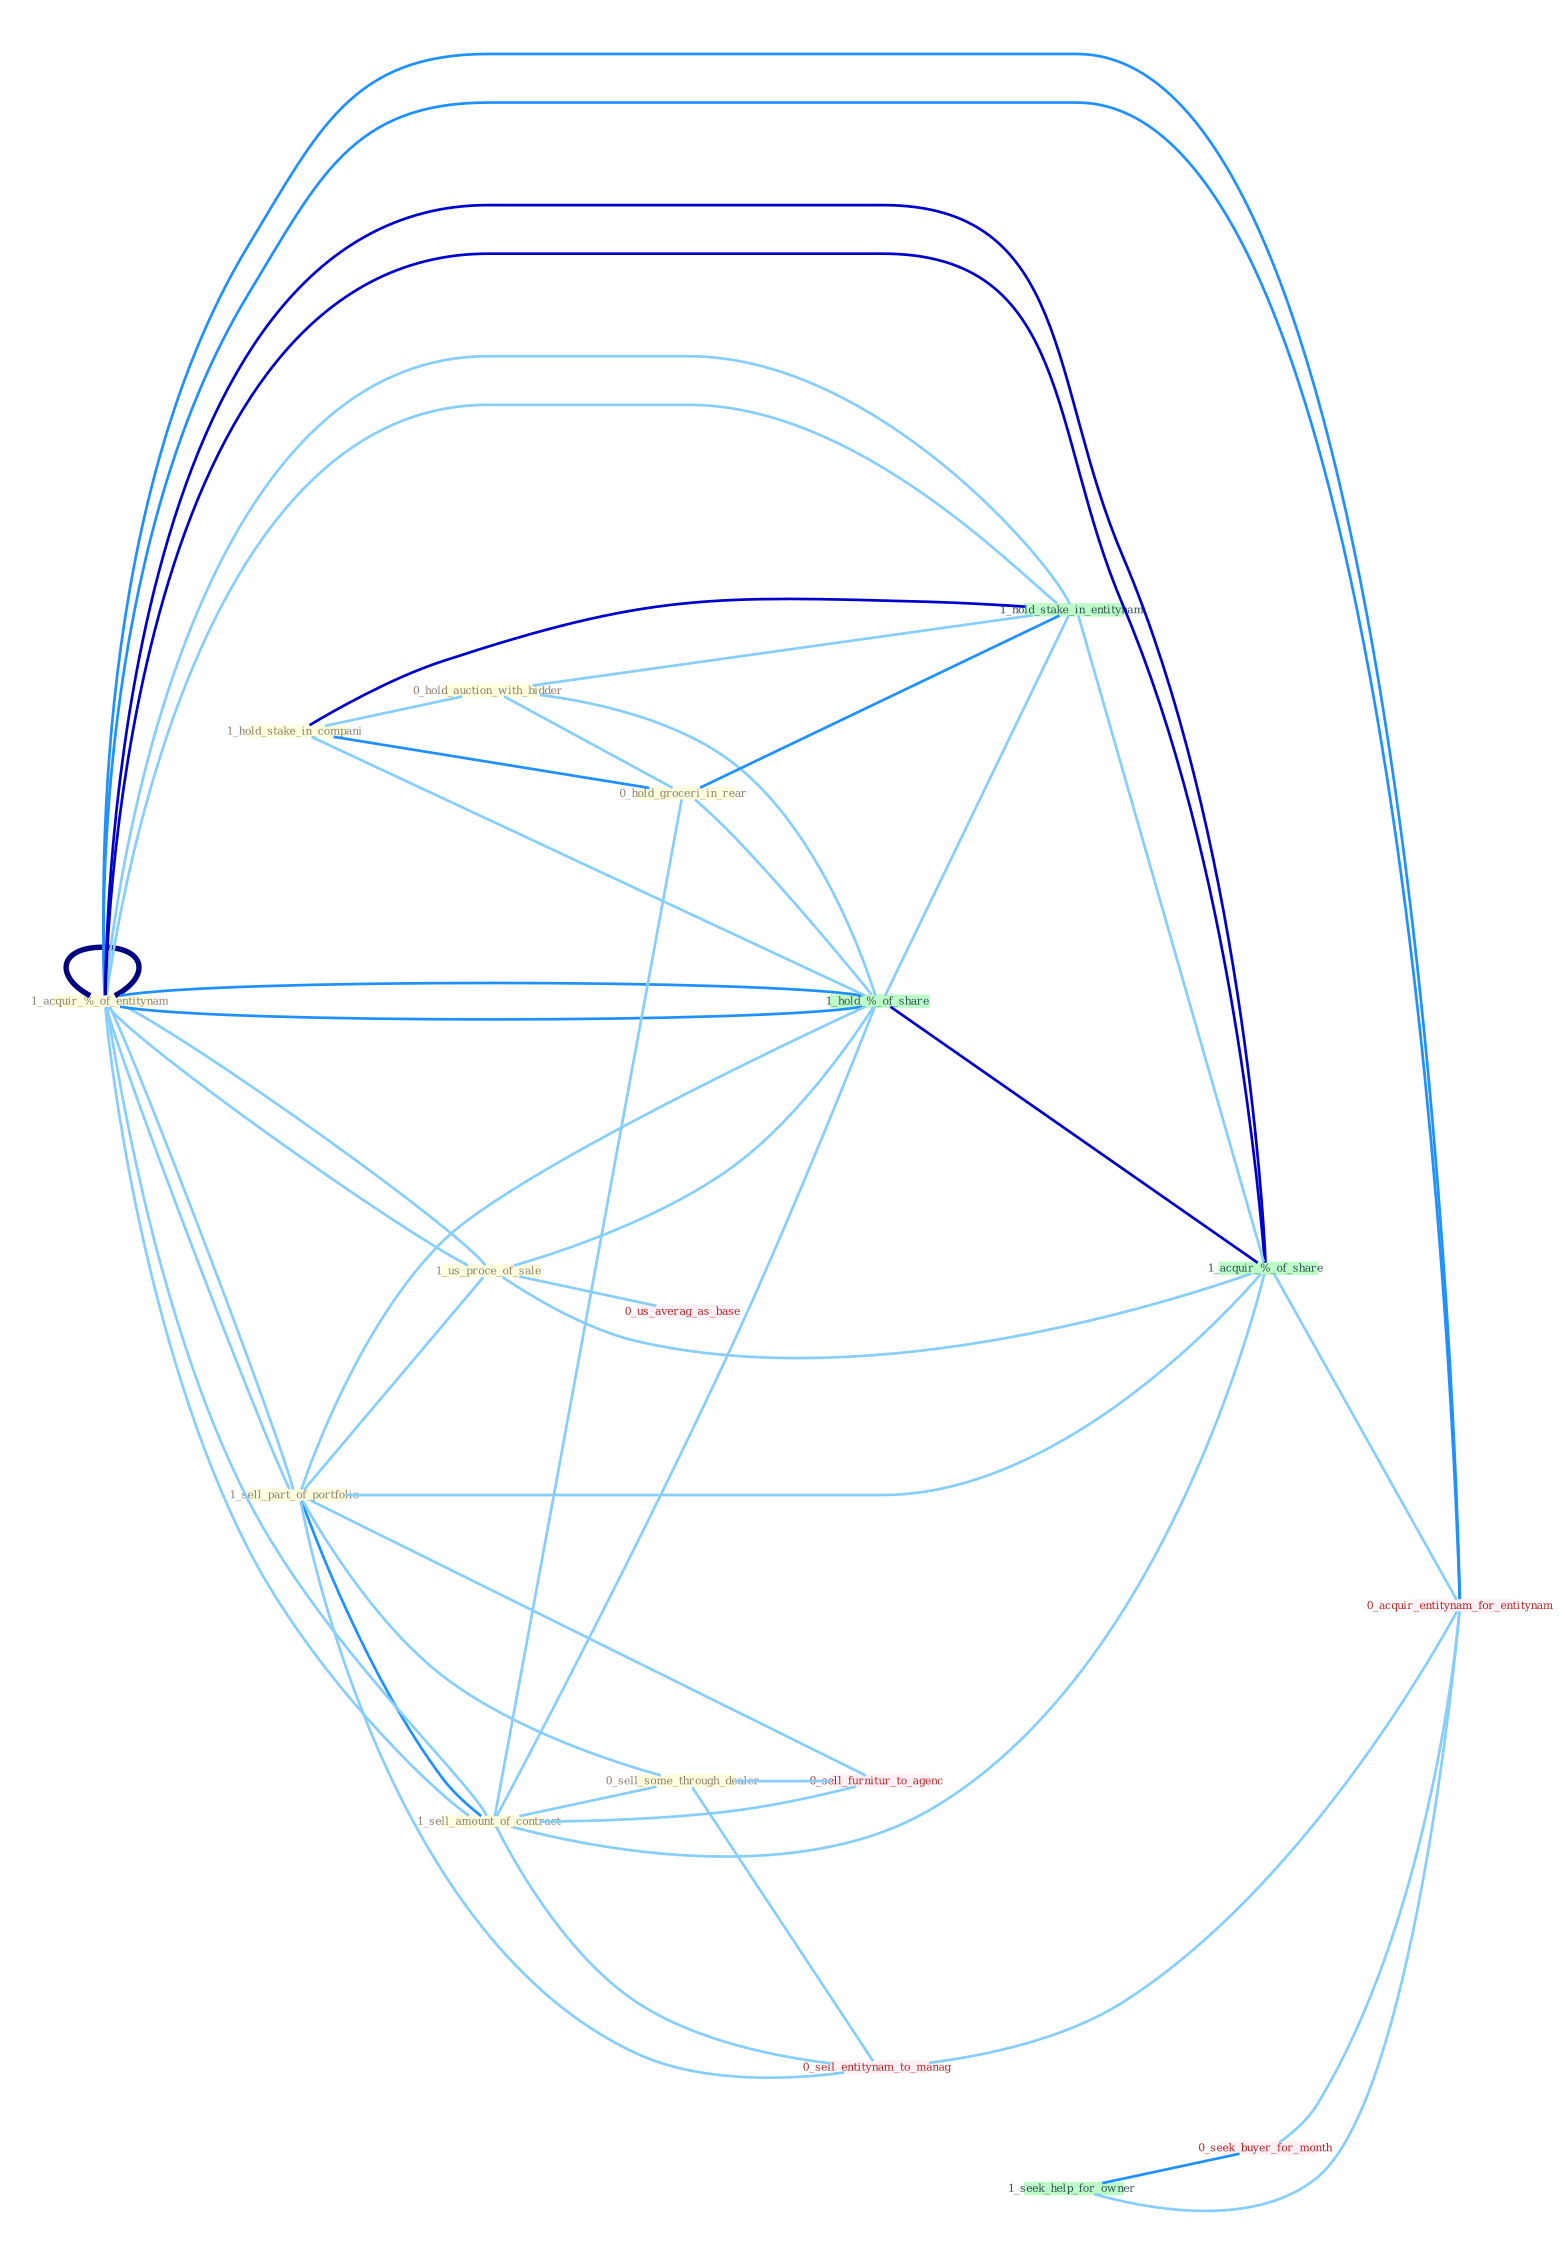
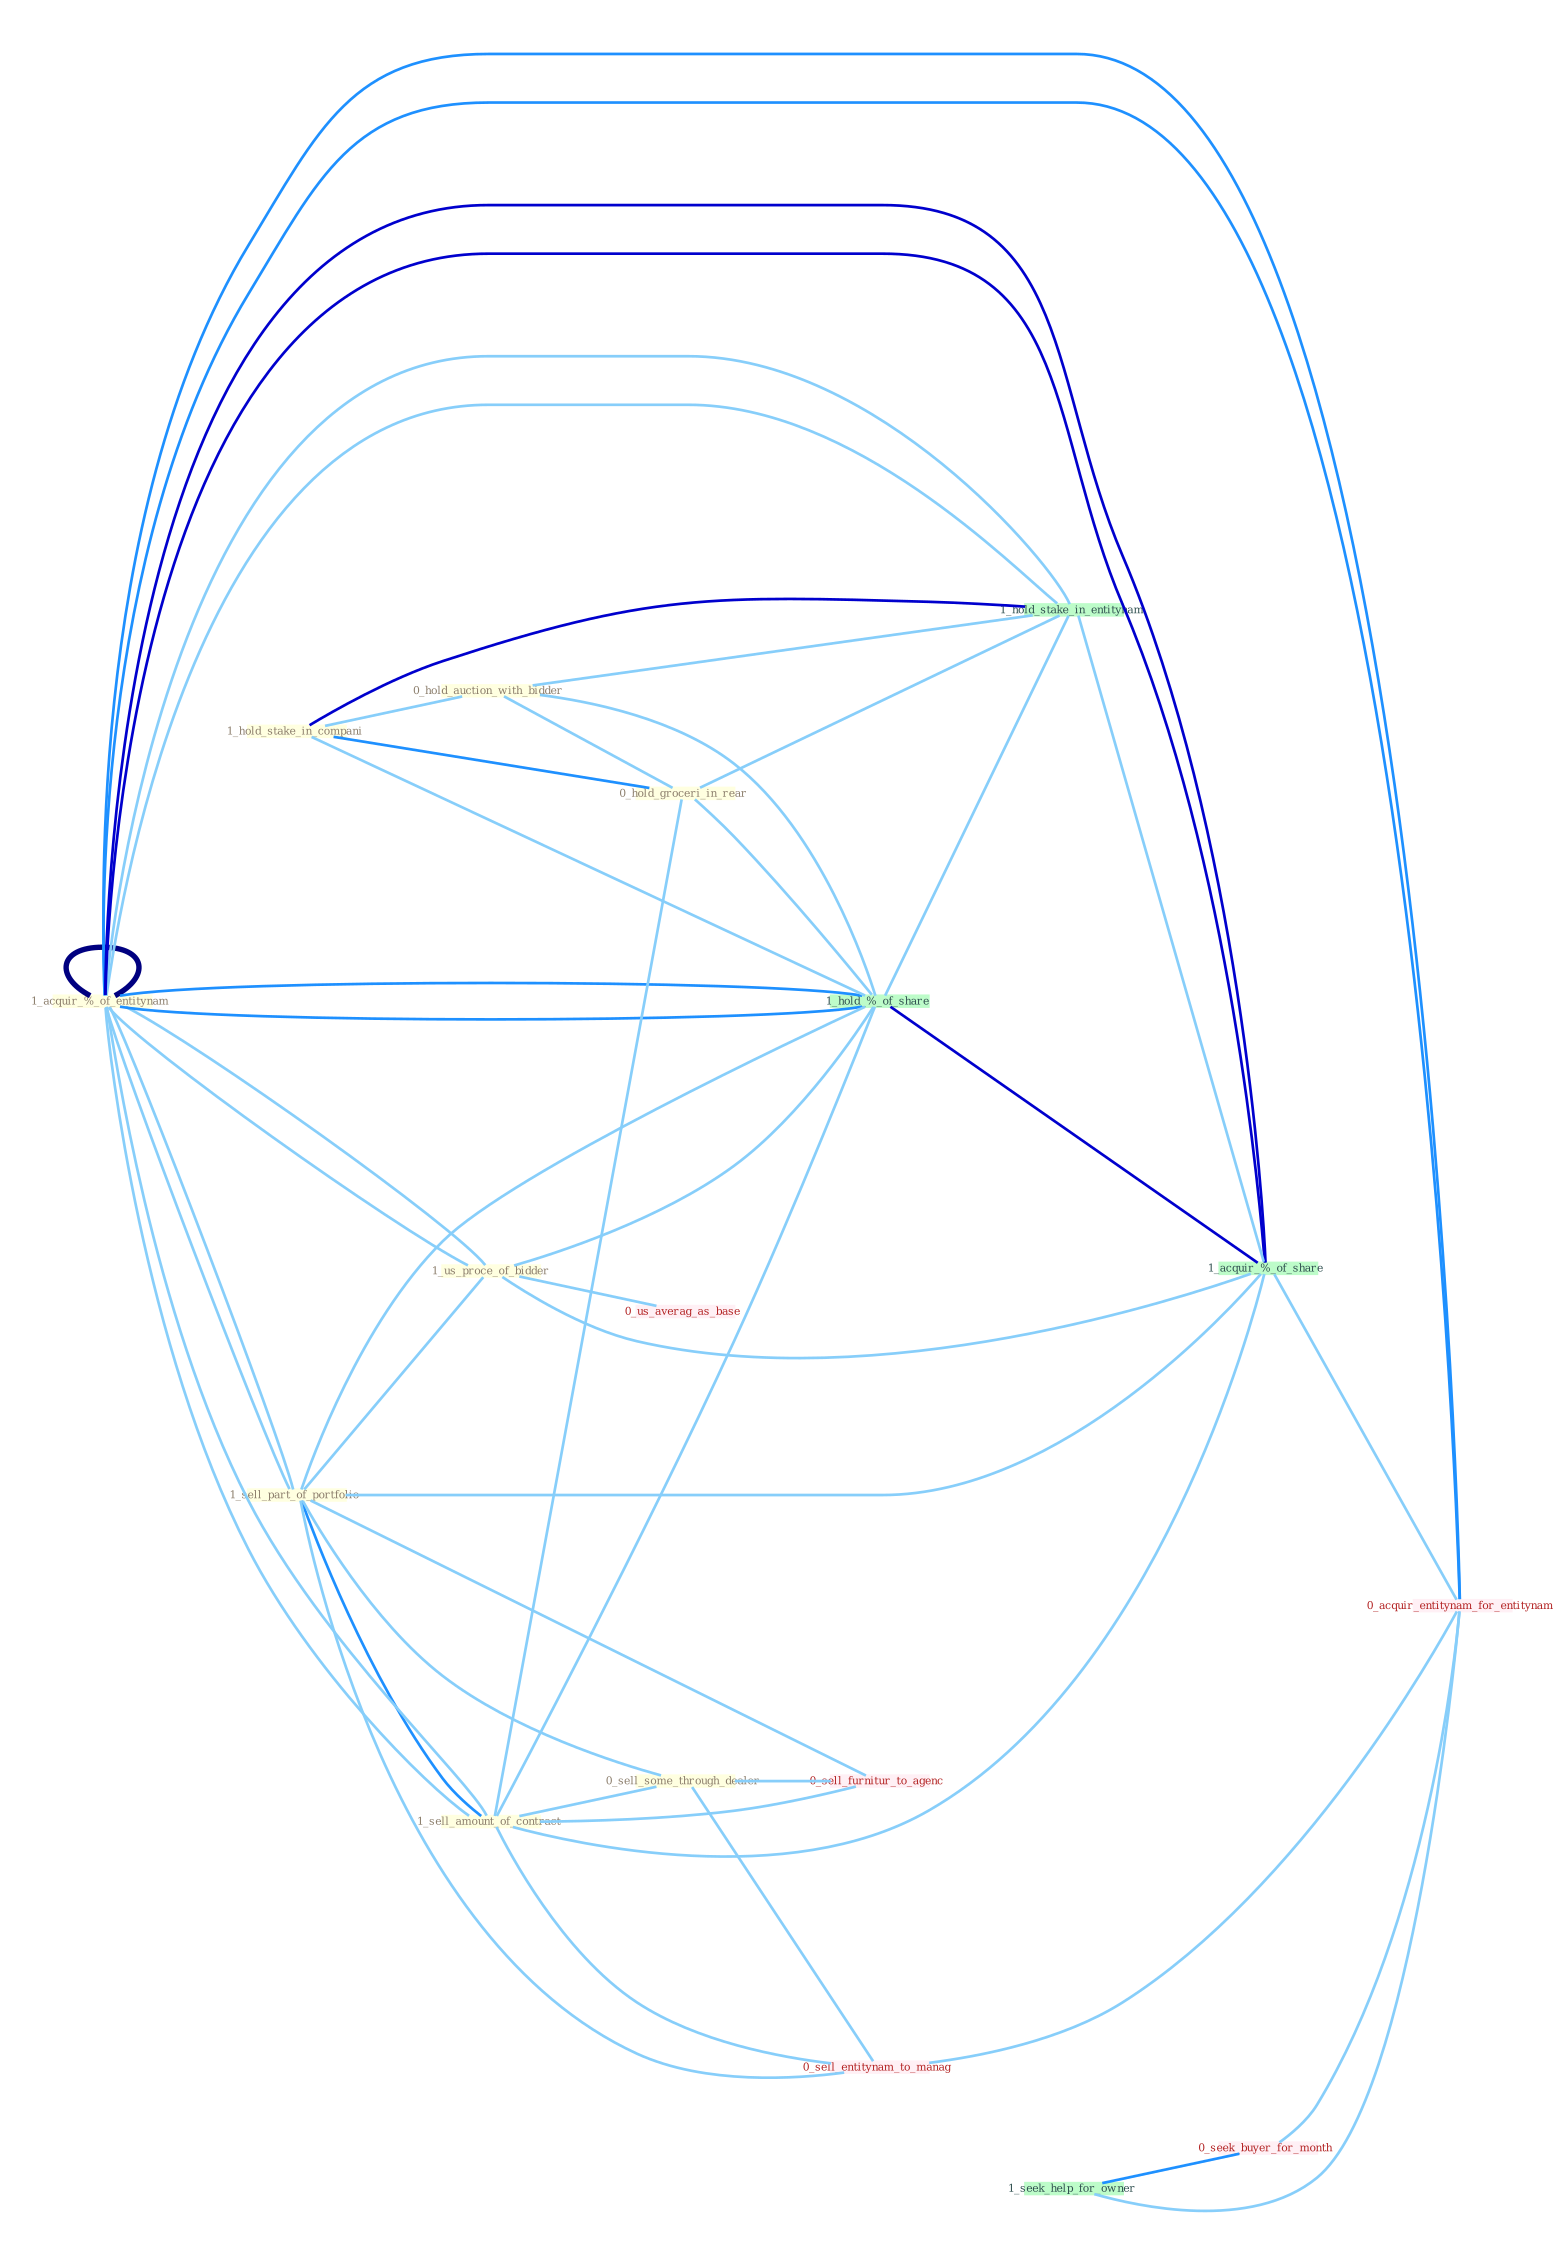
(880, 702) -> (880, 702)
(491, 1271) -> (491, 1271)
